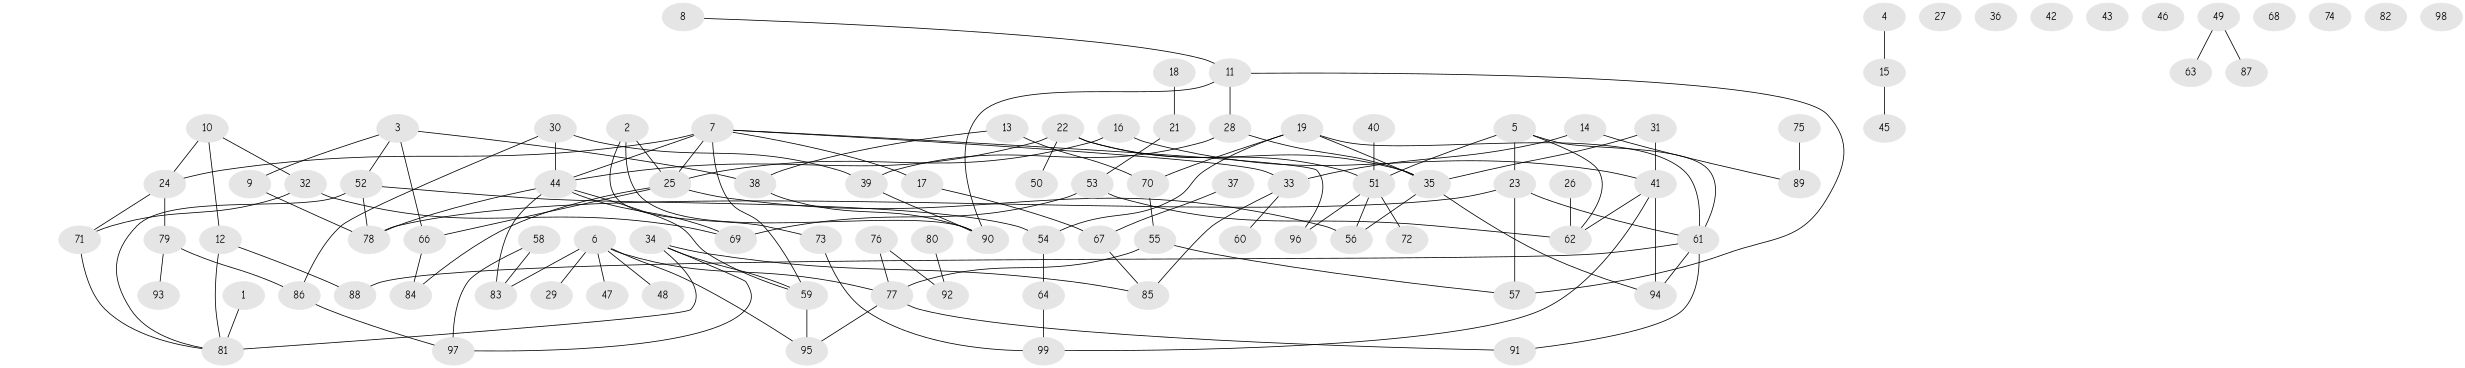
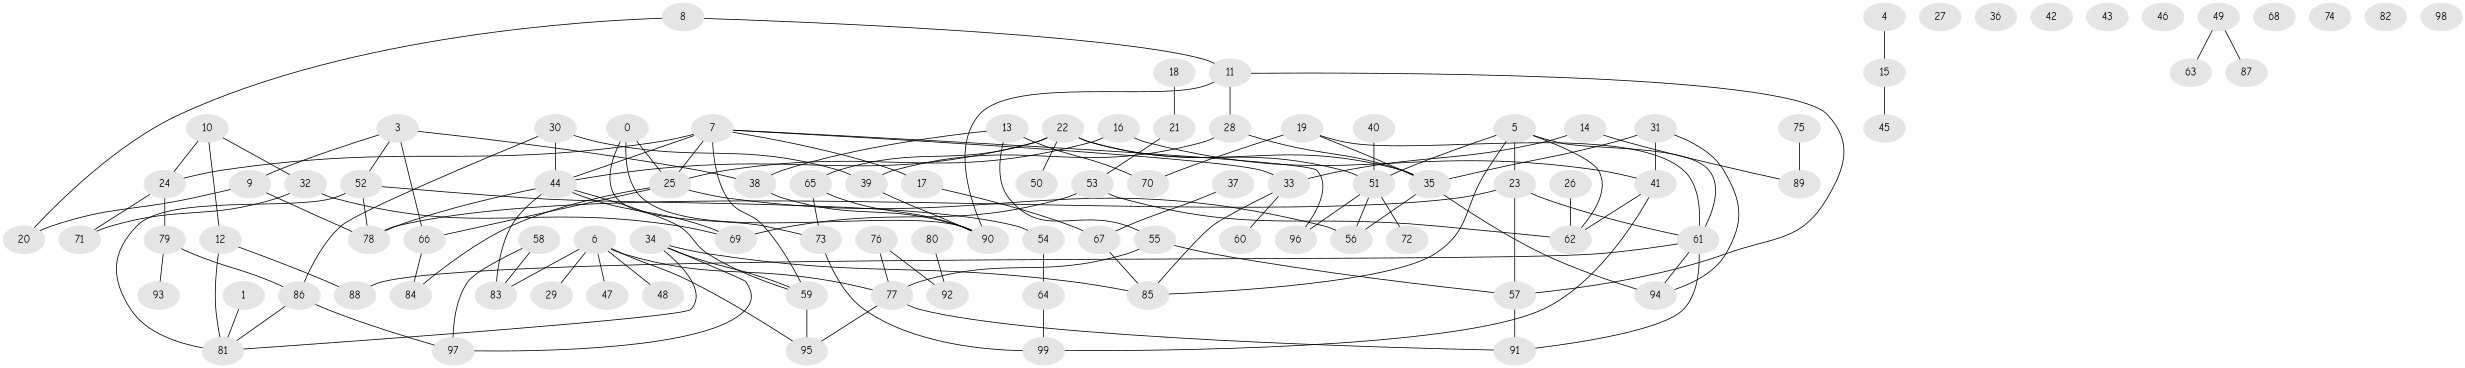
(627, 128) -> (627, 128)
none -> (811, 184)
(1178, 197) -> none
(1152, 212) -> (1072, 221)
none -> (24, 240)
(1656, 240) -> (1739, 213)
none -> (1381, 272)
(123, 323) -> (261, 323)
none -> (1515, 323)
